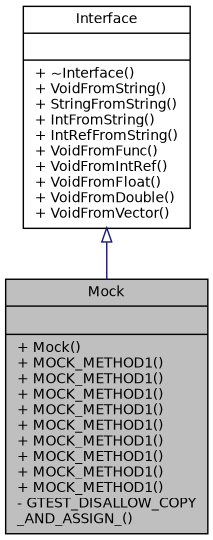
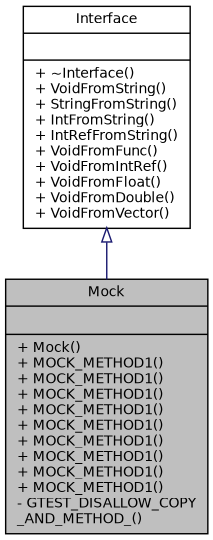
(75, 519) -> (80, 519)
